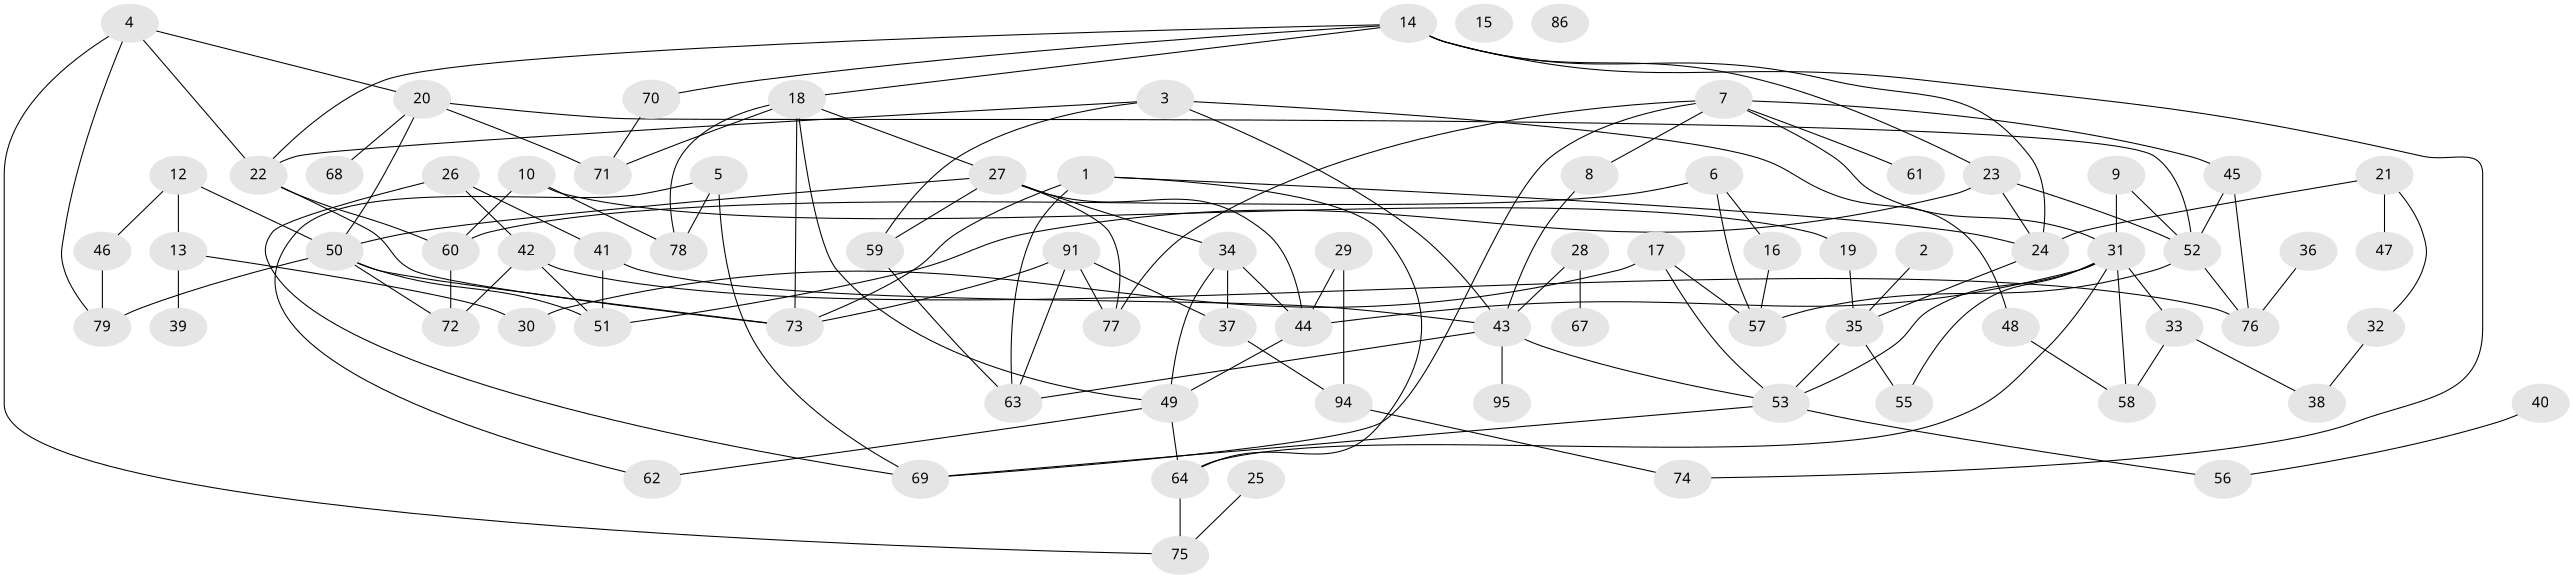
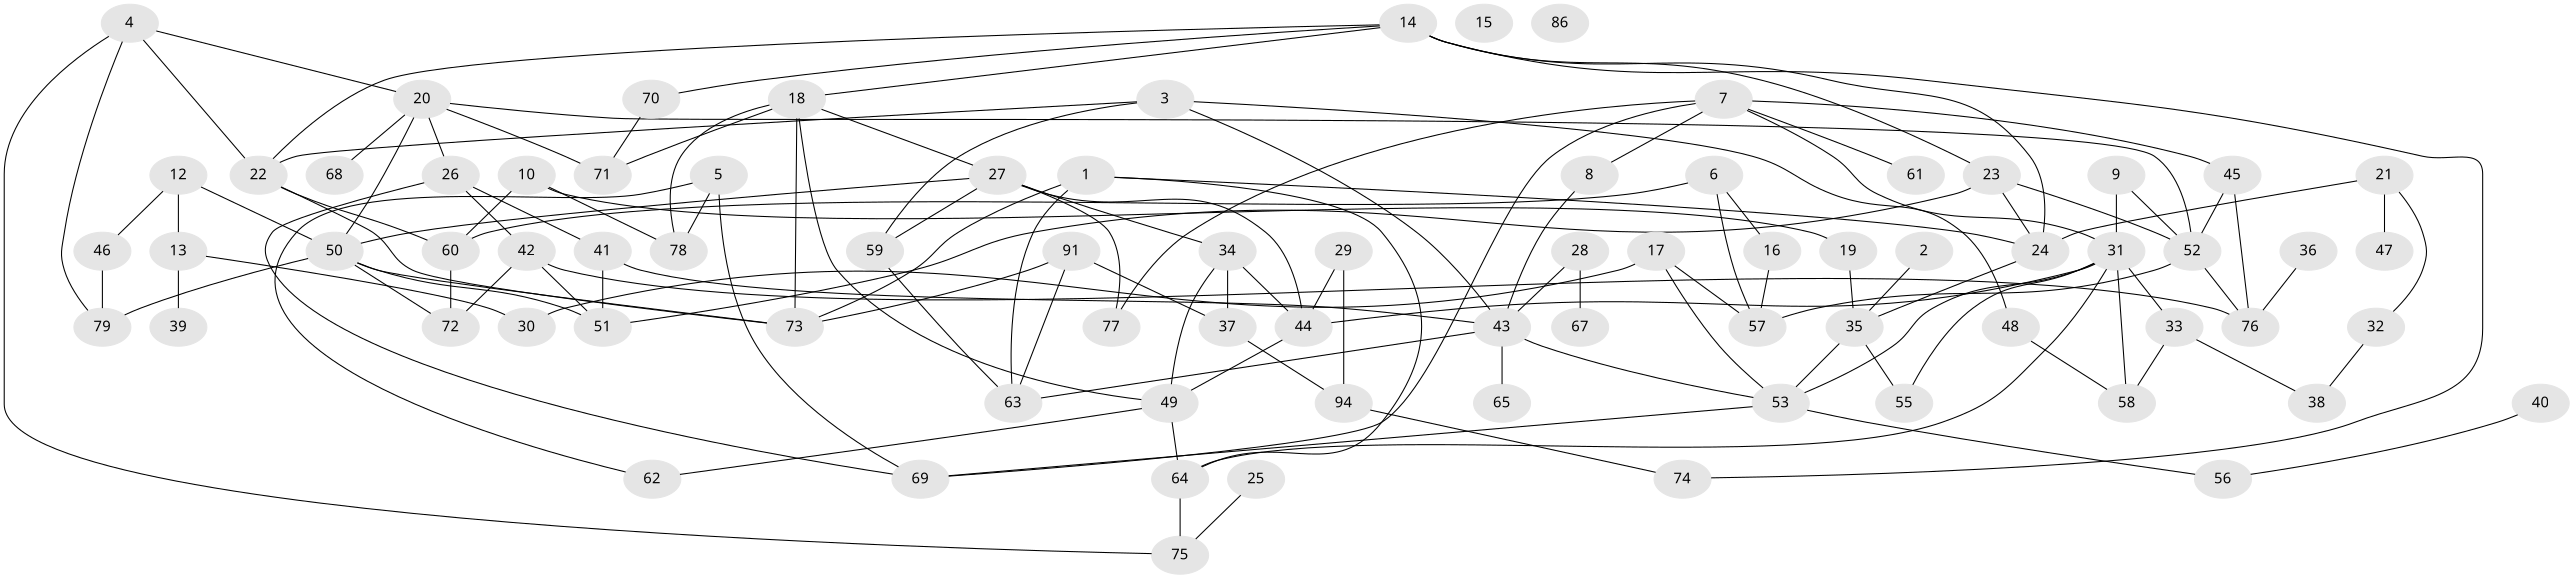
none -> (436, 137)
(1088, 282) -> none
(1502, 403) -> (1502, 403)
